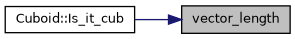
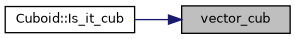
(236, 20) -> (236, 20)
